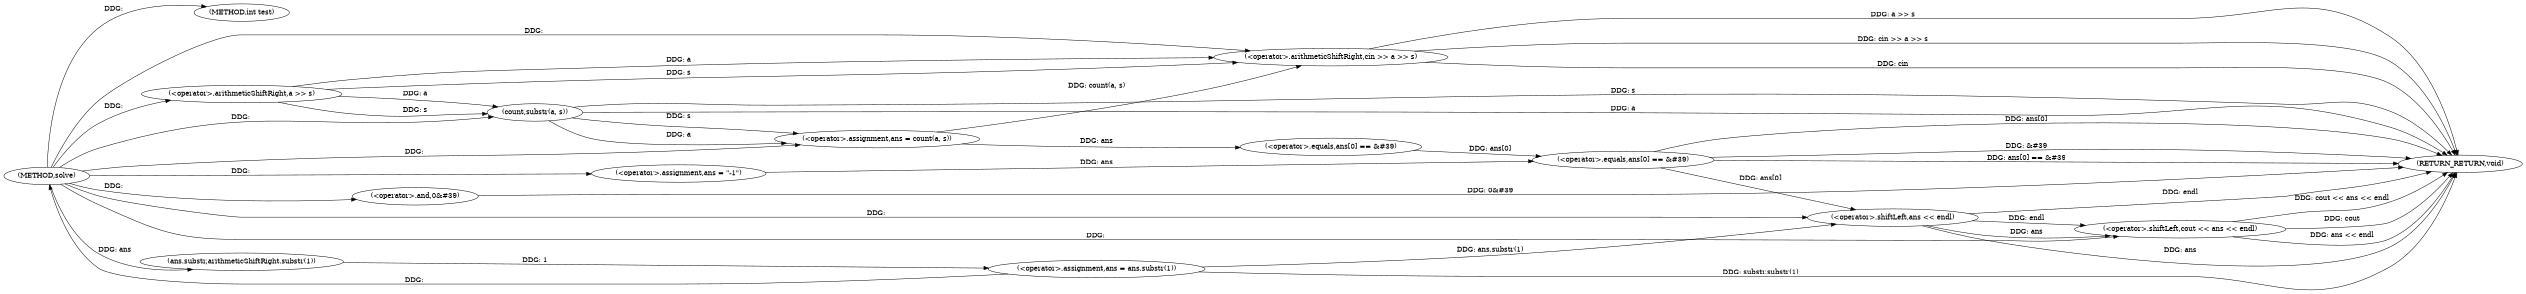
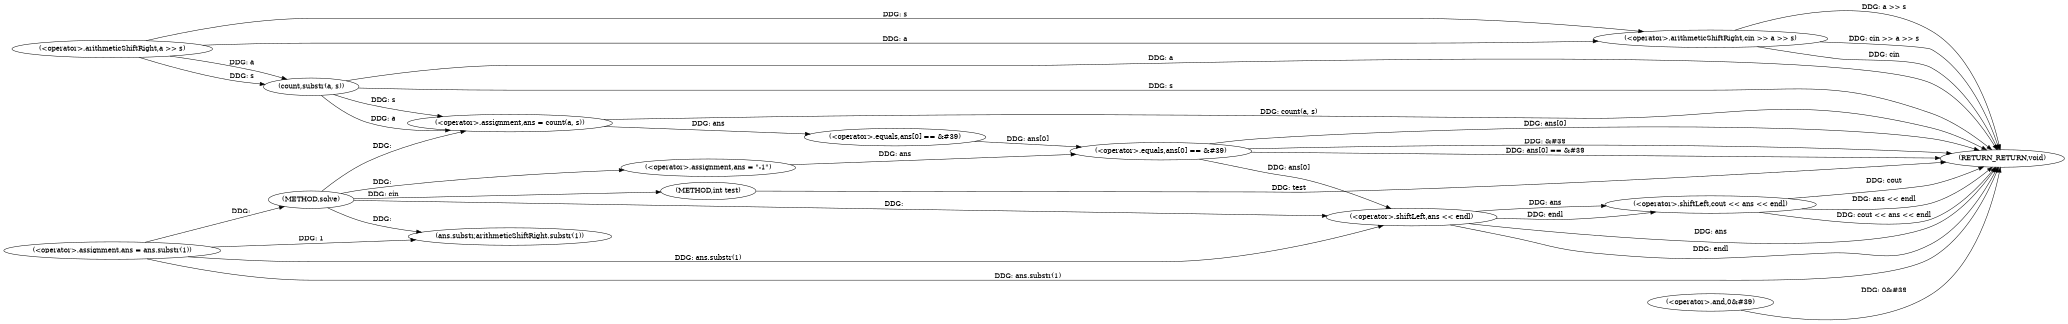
(115, 9) -> (383, 195)
(623, 35) -> none
(1118, 106) -> (1296, 116)
(270, 121) -> none
(102, 122) -> none
none -> (1319, 192)
(210, 200) -> none
(1082, 239) -> none
(115, 250) -> (383, 219)
(663, 265) -> (311, 244)
(1761, 273) -> (1028, 277)
